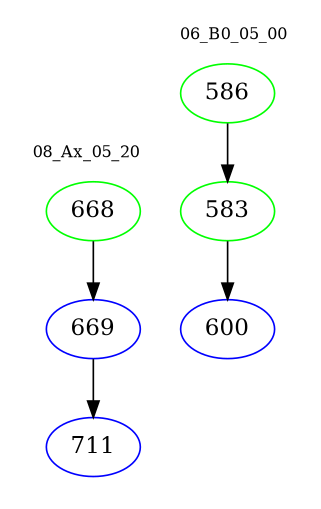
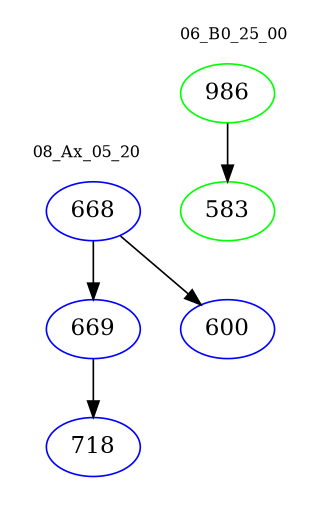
(234, 35) -> (234, 35)
(228, 93) -> (228, 93)
(93, 211) -> (93, 211)
(228, 262) -> (142, 255)
(93, 447) -> (93, 447)
